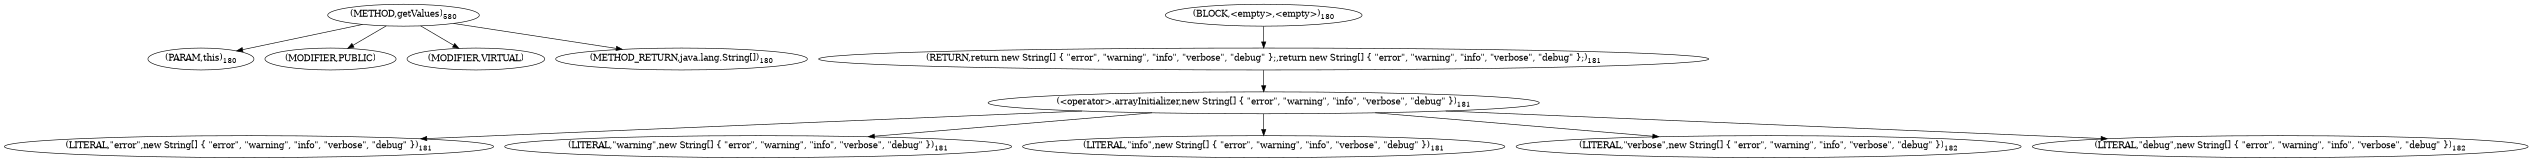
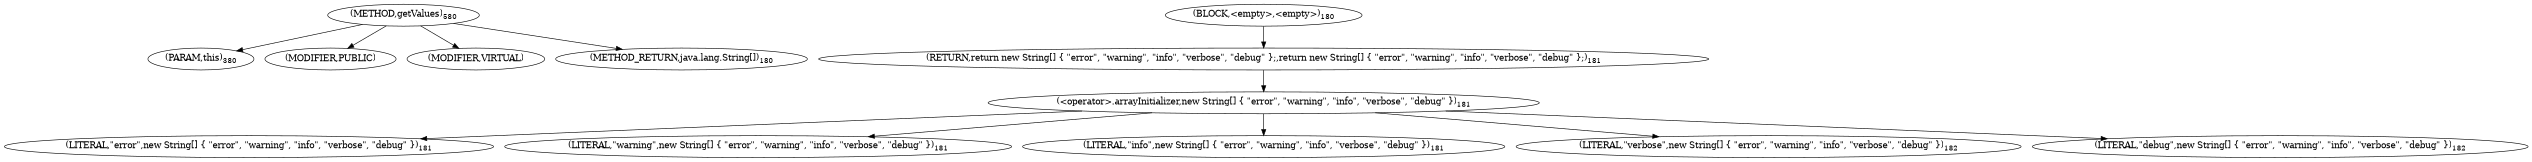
(230, 58) -> (230, 58)
